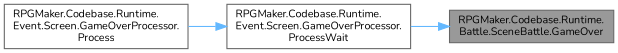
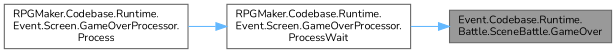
(532, 26) -> (531, 26)
